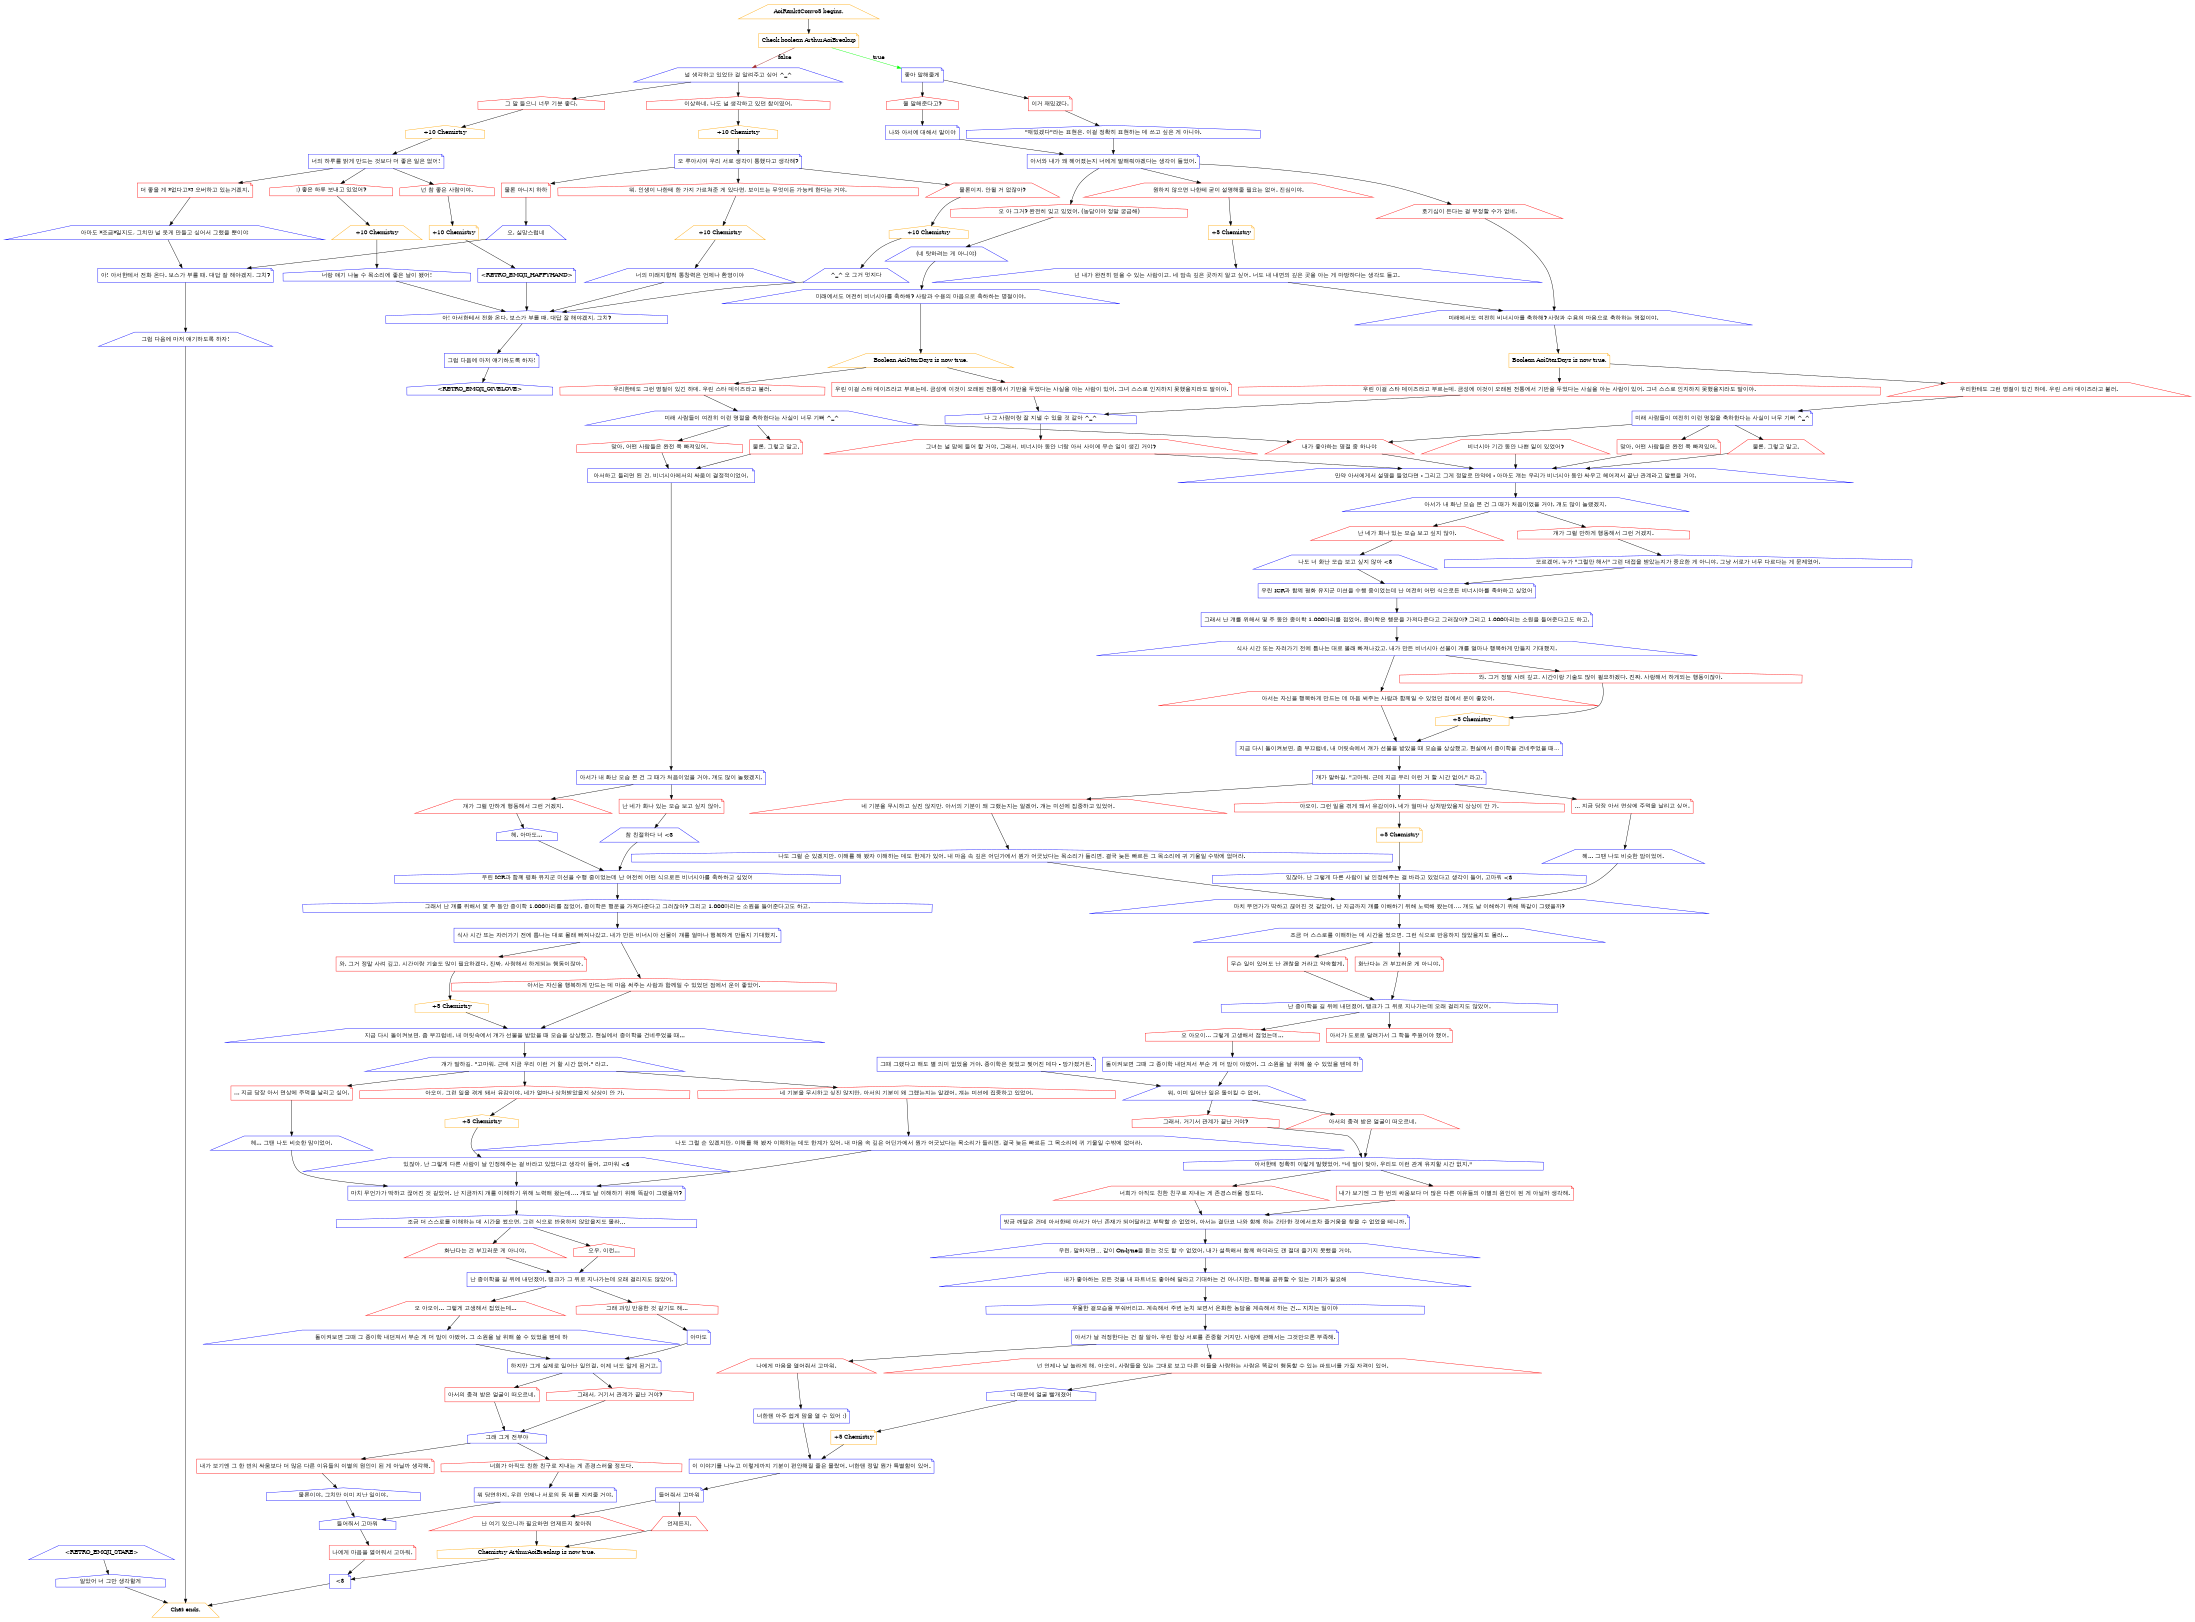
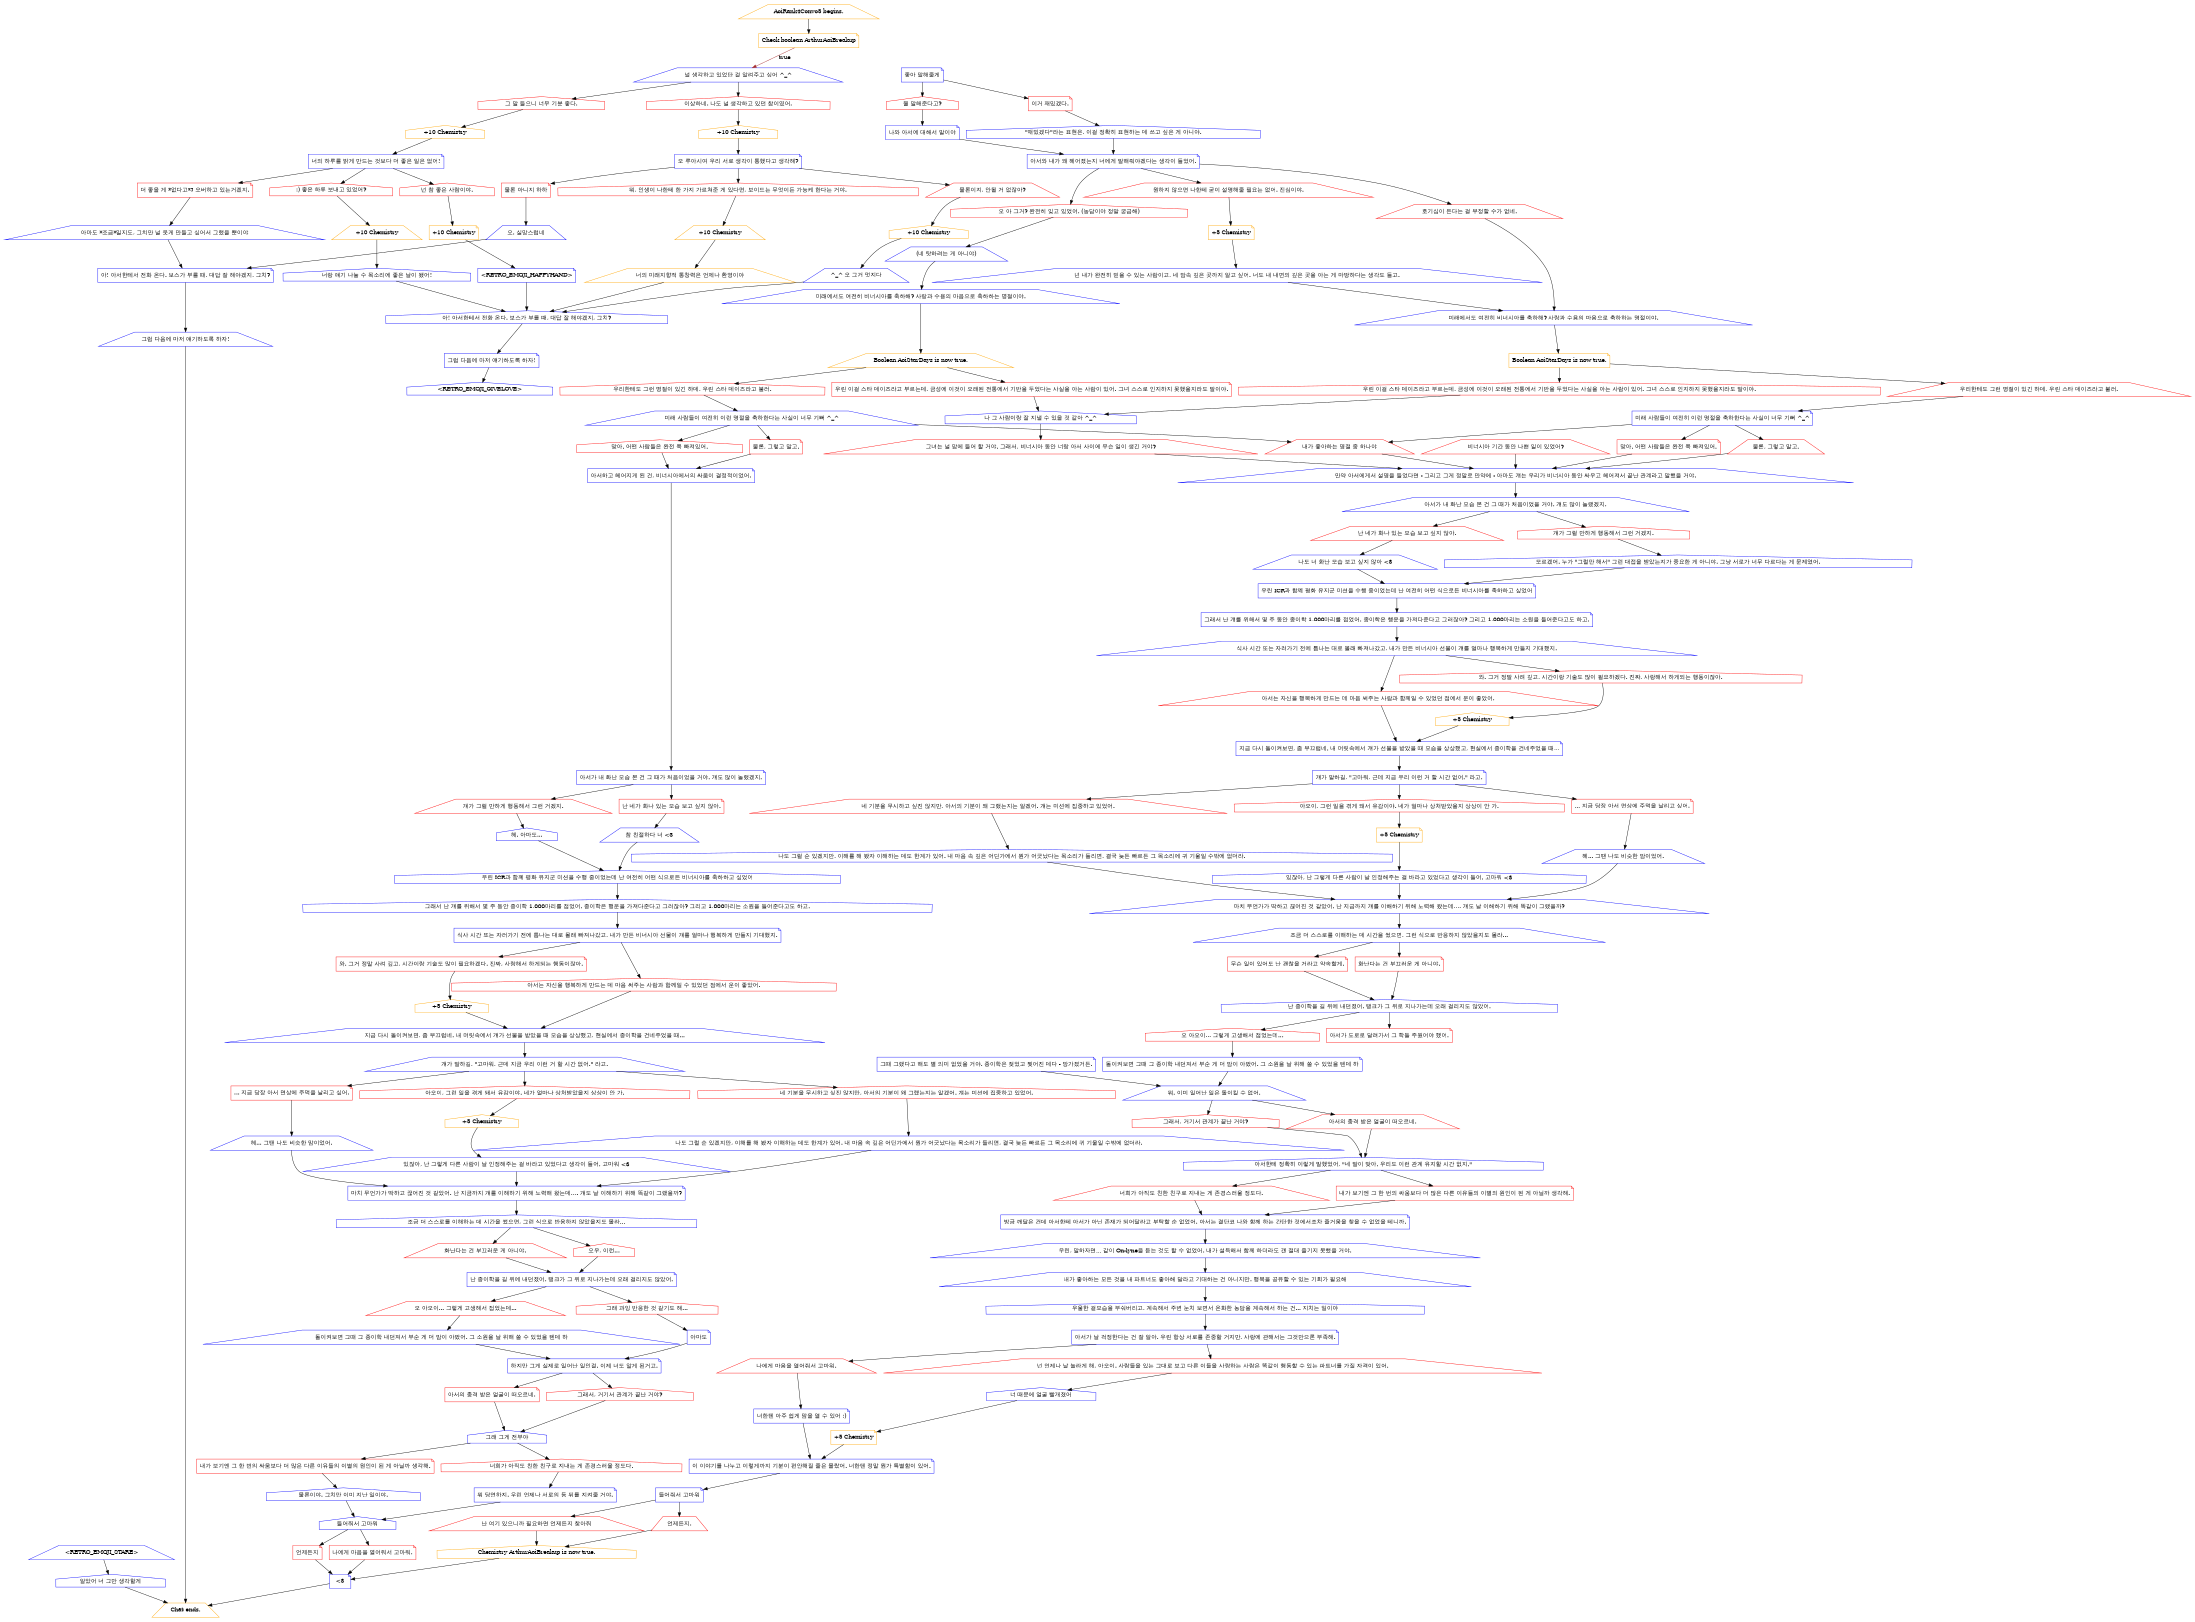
(864, 57) -> none
(785, 58) -> (785, 58)
(690, 275) -> (690, 275)
(671, 476) -> (671, 476)
none -> (307, 1553)
